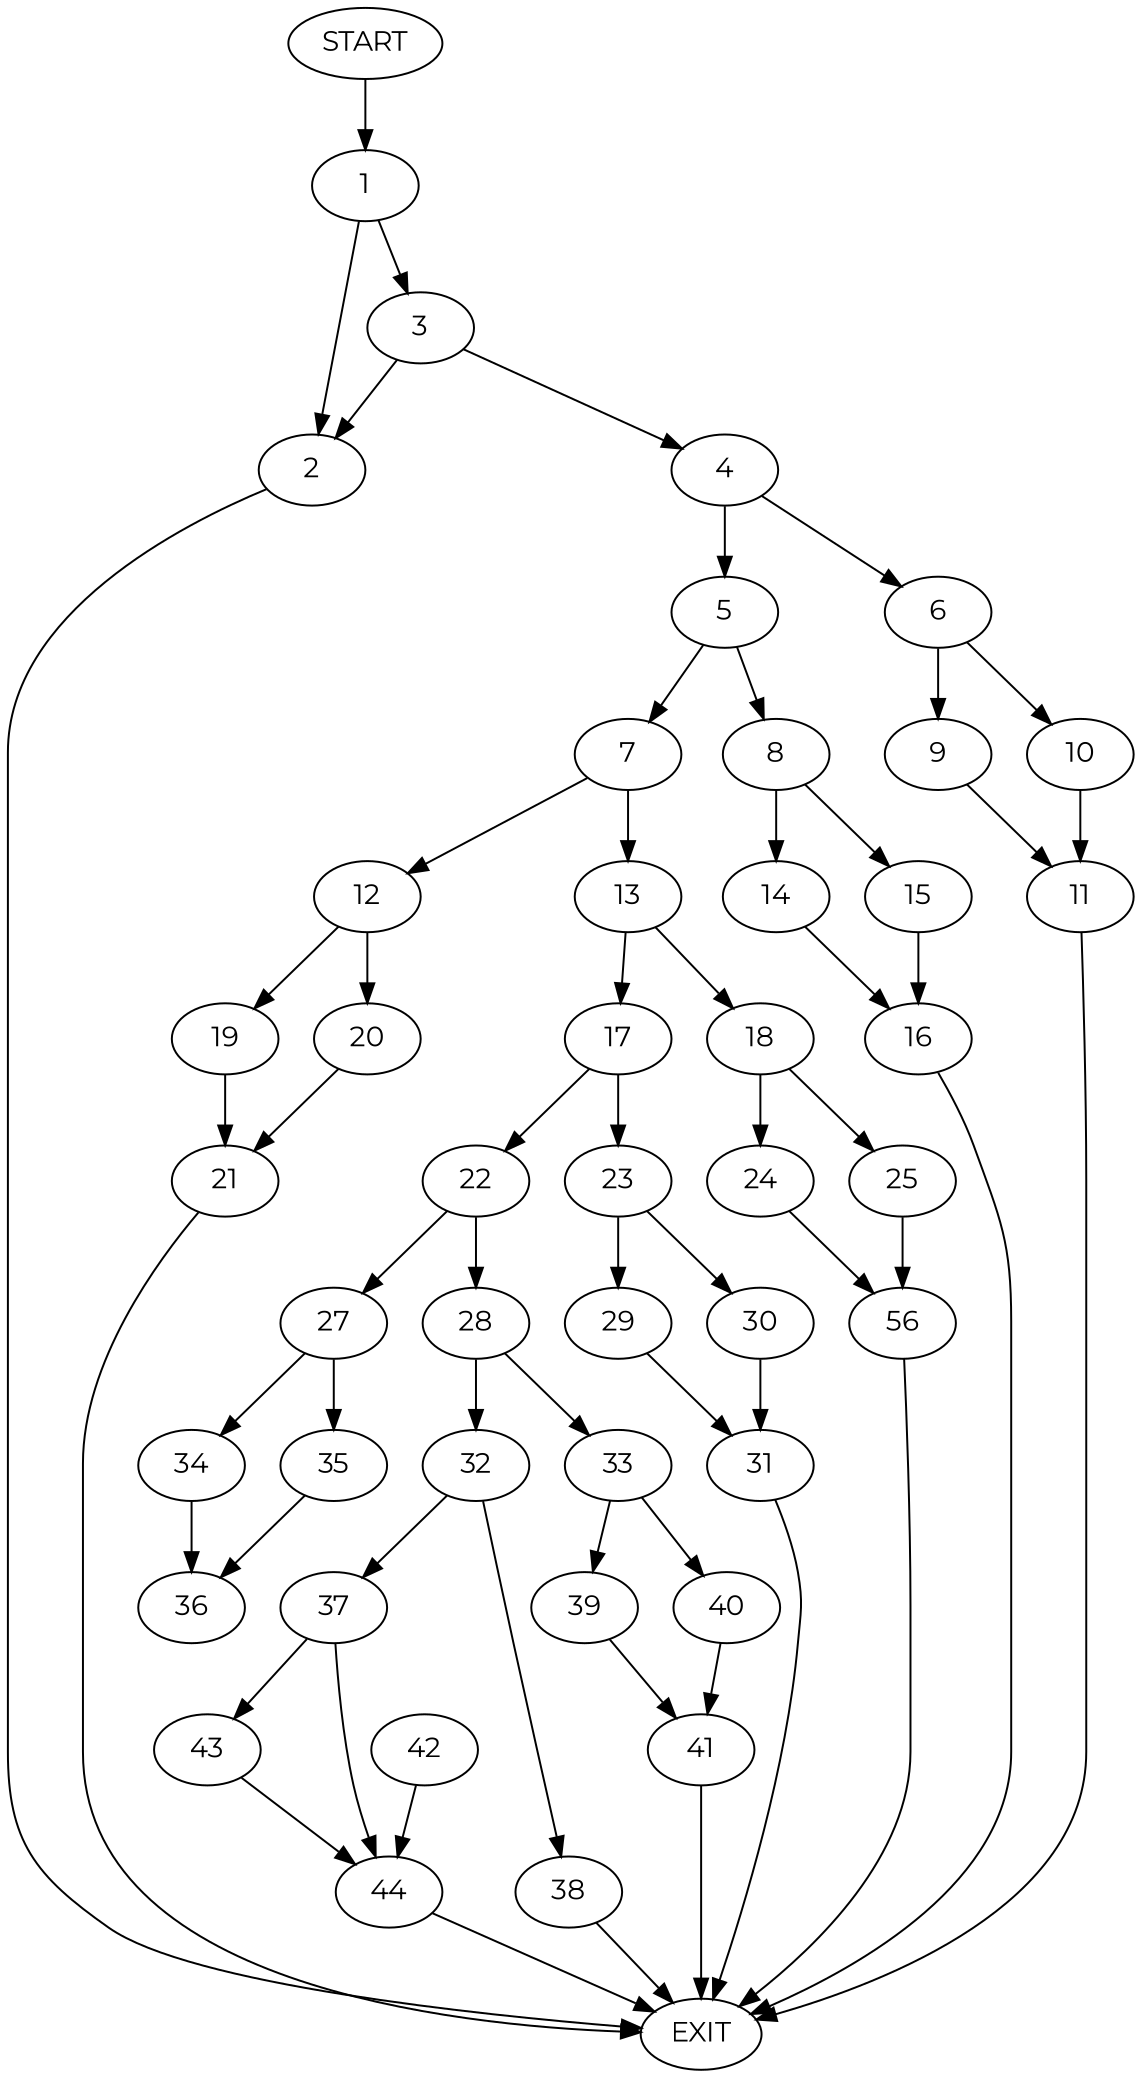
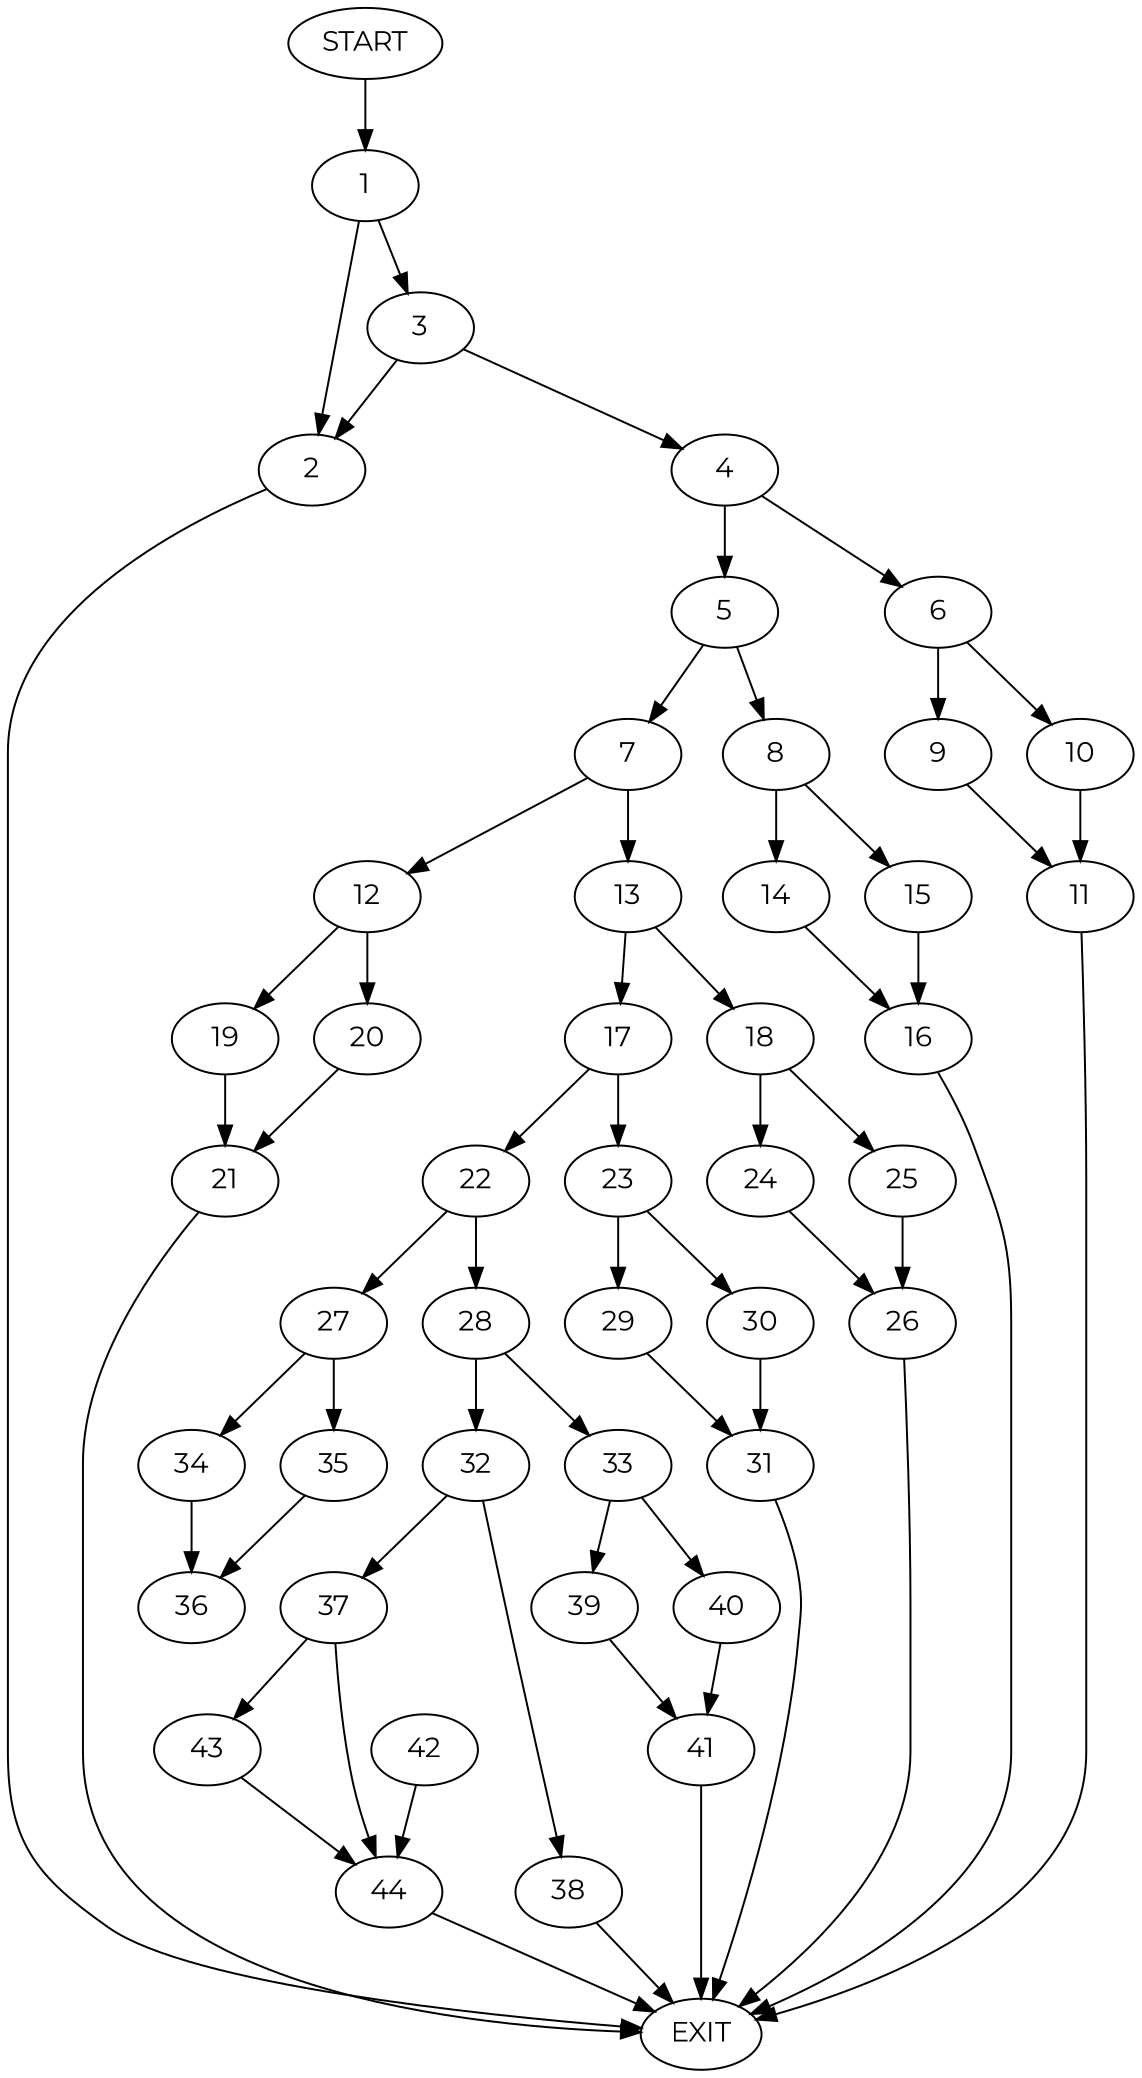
(903, 1323) -> (903, 1323)
